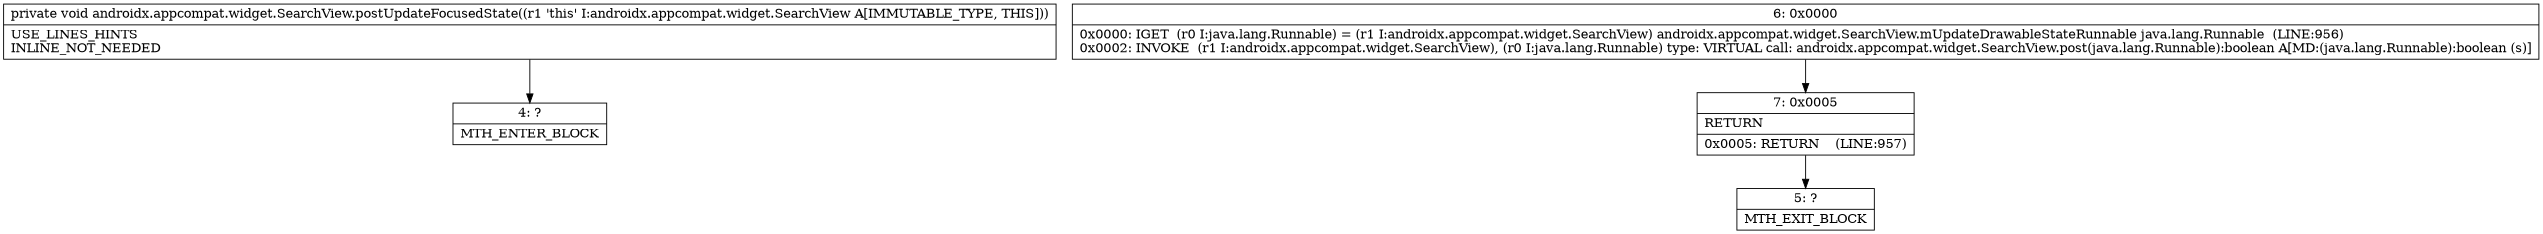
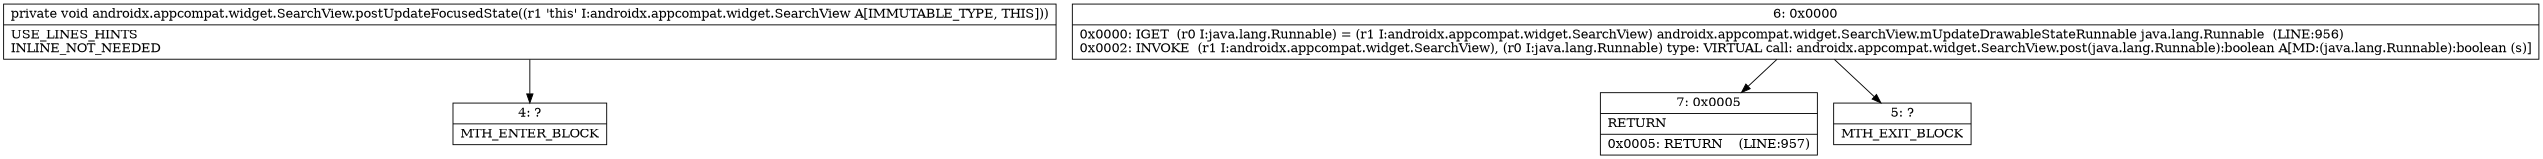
(1806, 167) -> (1854, 78)
